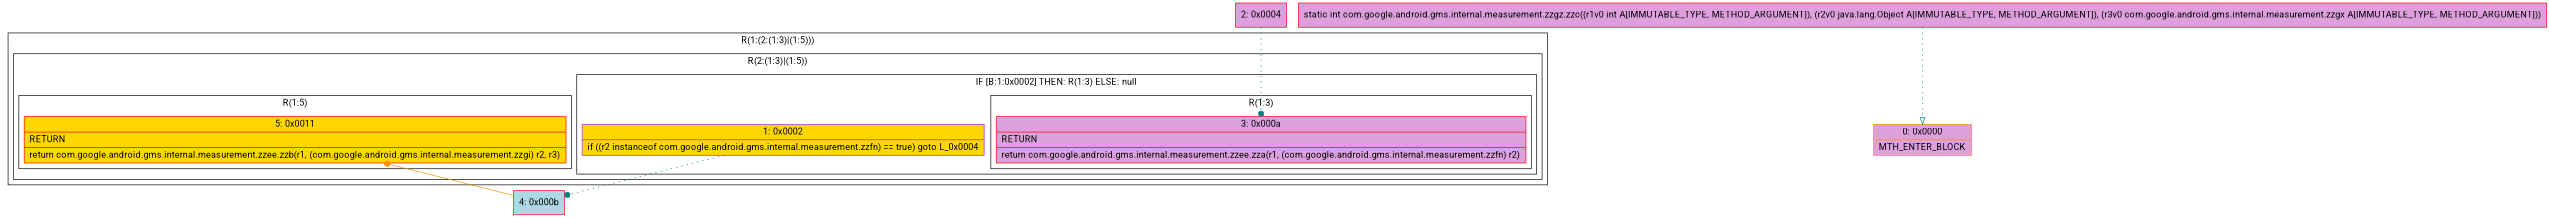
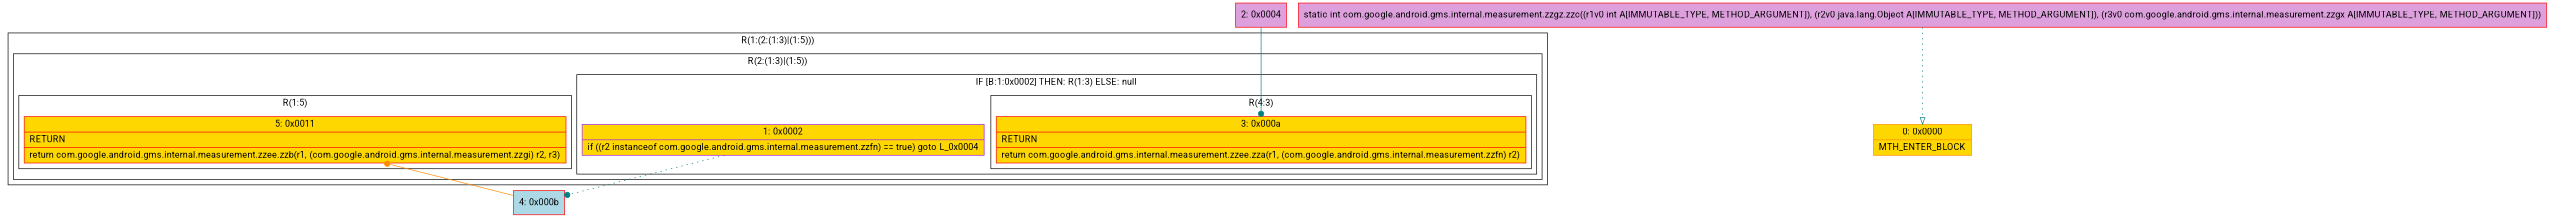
(1261, 69) -> (1261, 69)
(1261, 103) -> (1261, 103)
(1261, 140) -> (1261, 140)
(1923, 140) -> (1923, 140)
